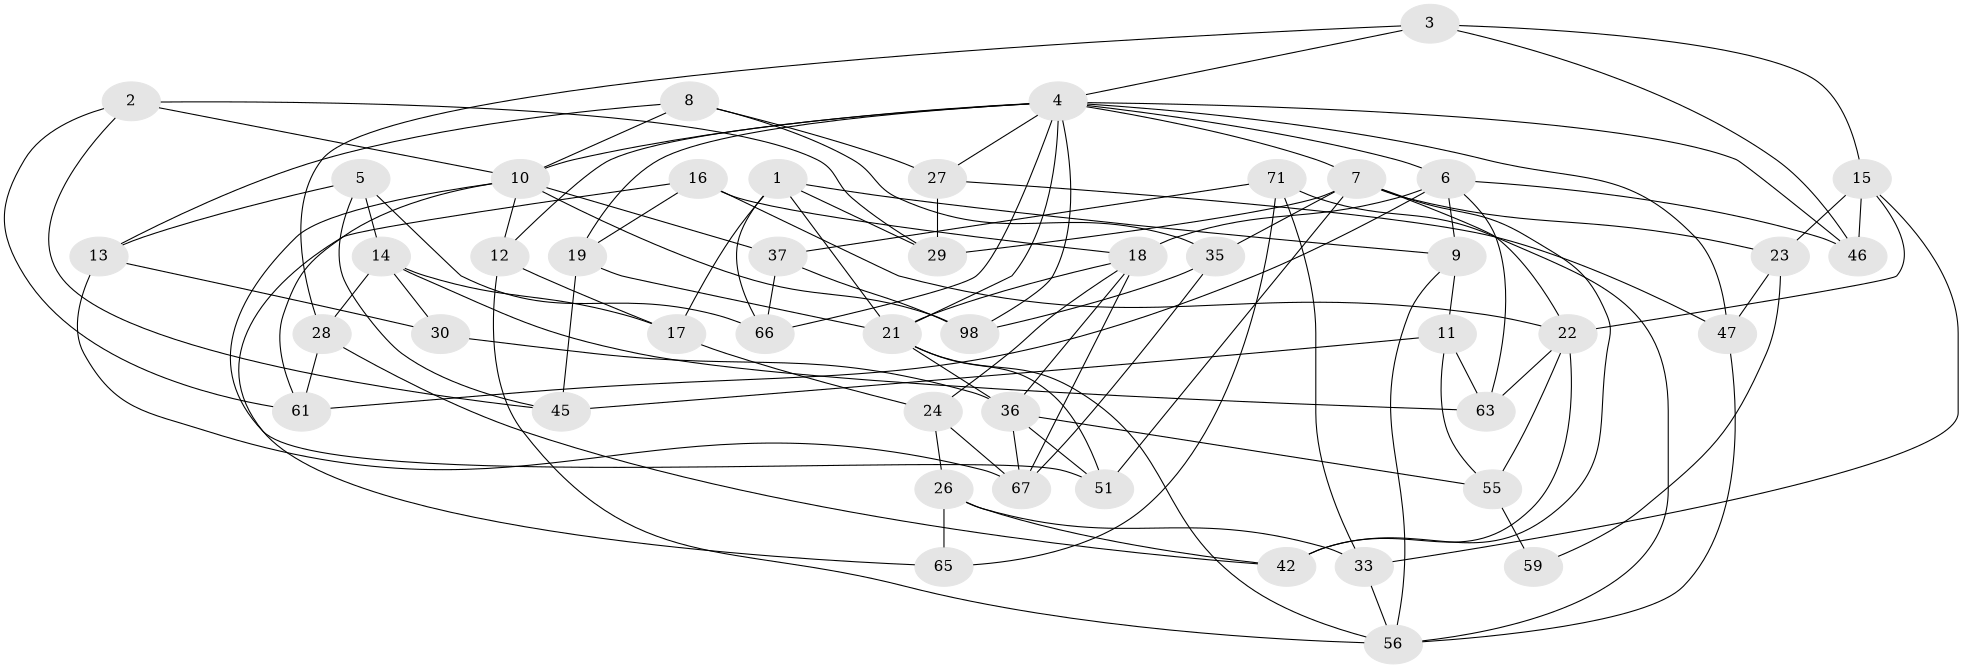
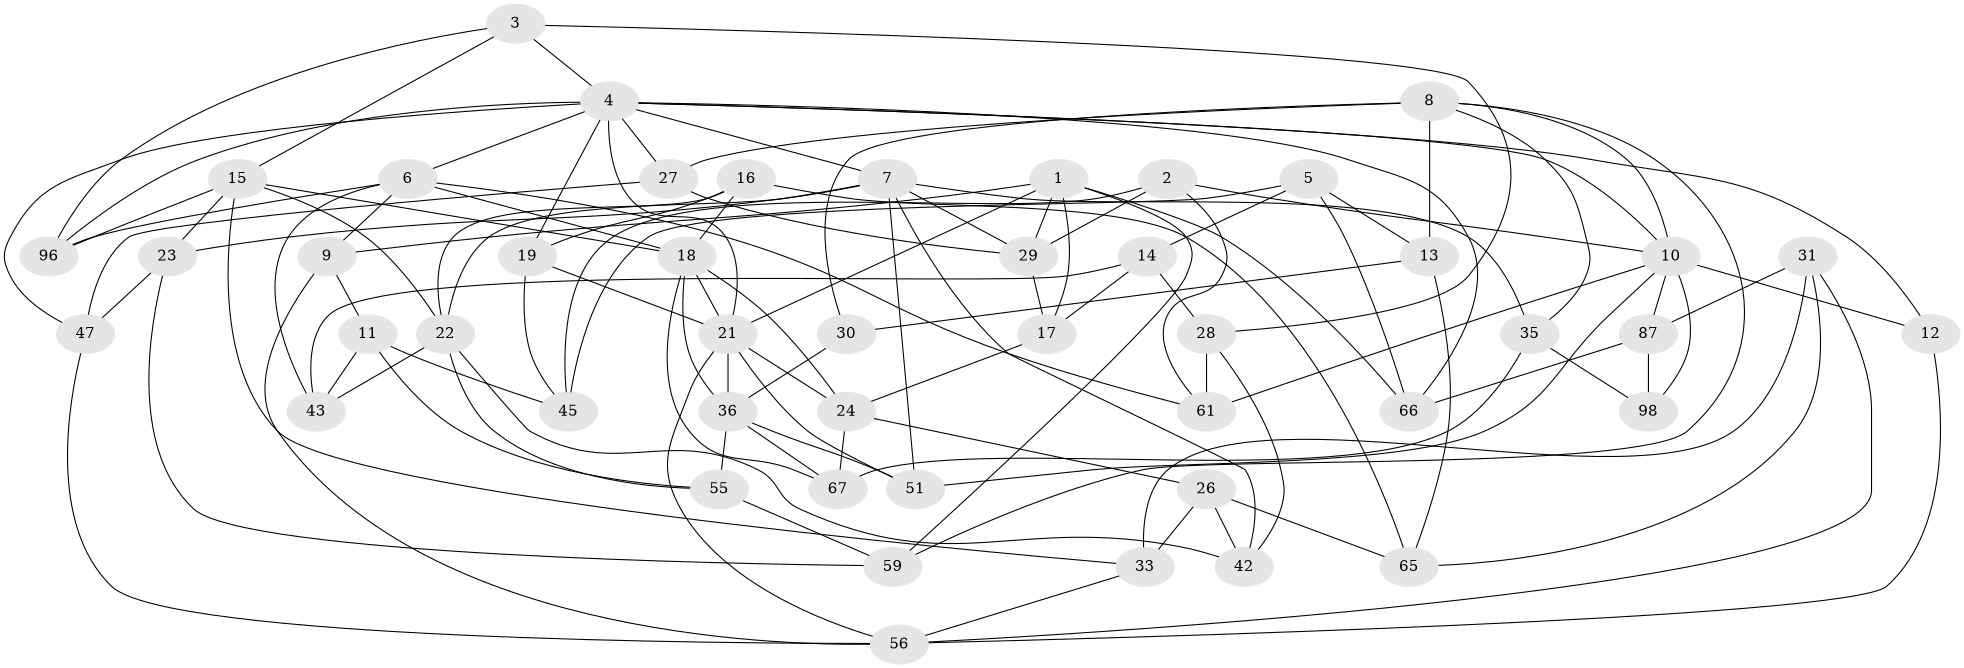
(1277, 179) -> (1808, 257)
none -> (453, 216)
(1067, 232) -> none
(778, 257) -> (1648, 334)
(1858, 257) -> (49, 257)
(411, 295) -> (916, 138)
(587, 297) -> (1038, 295)
none -> (1108, 364)
none -> (780, 368)
(1486, 412) -> (316, 412)
none -> (1623, 448)
(590, 458) -> (1450, 413)
